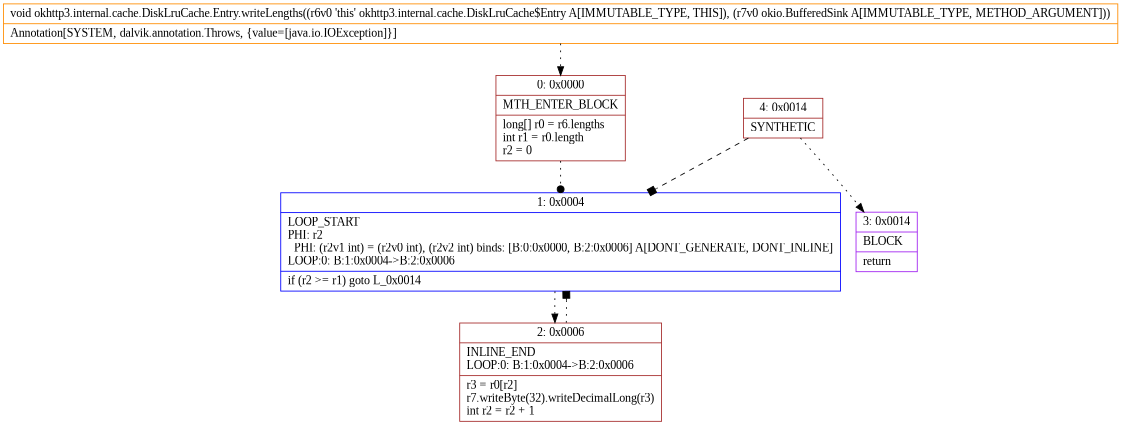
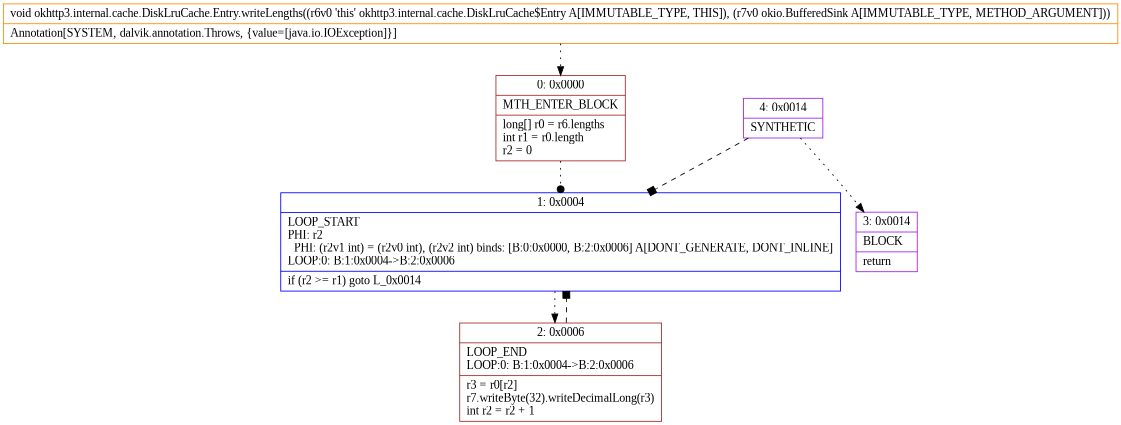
(783, 118) -> (783, 118)
(566, 311) -> (566, 311)
(501, 352) -> (497, 352)
